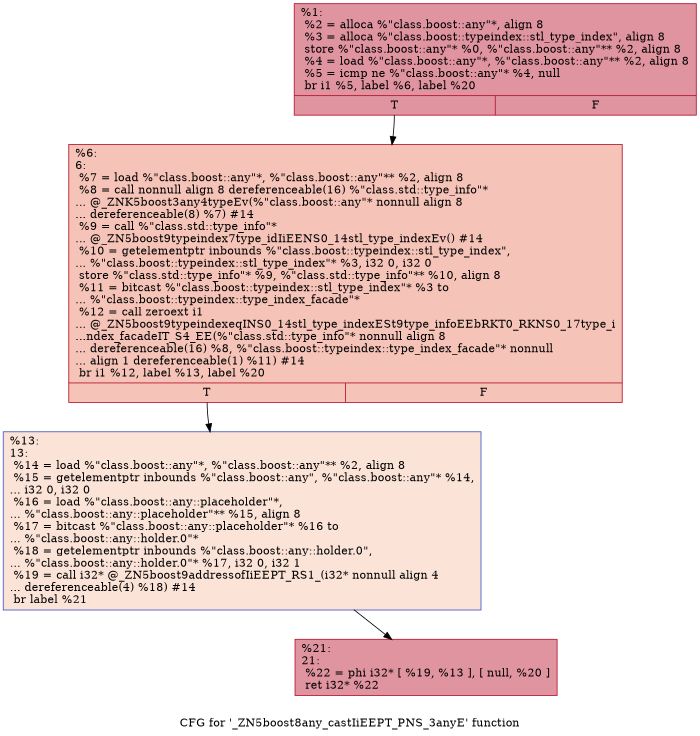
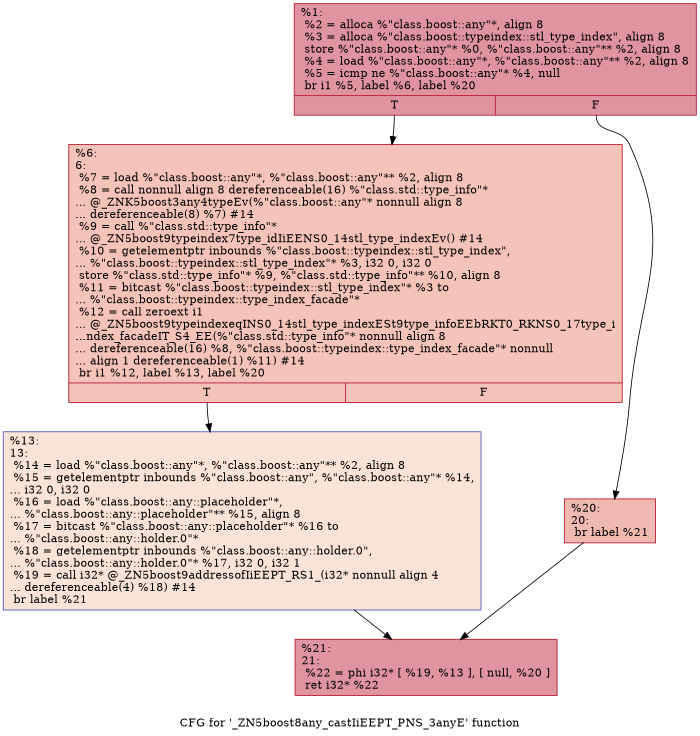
none -> (610, 521)
